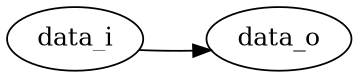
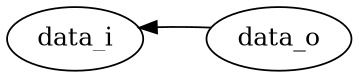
(166, 51) -> (184, 27)
